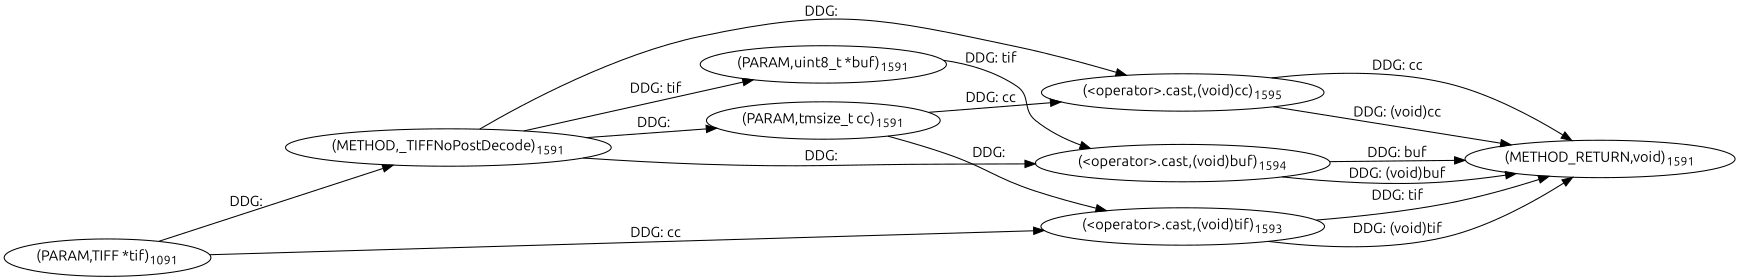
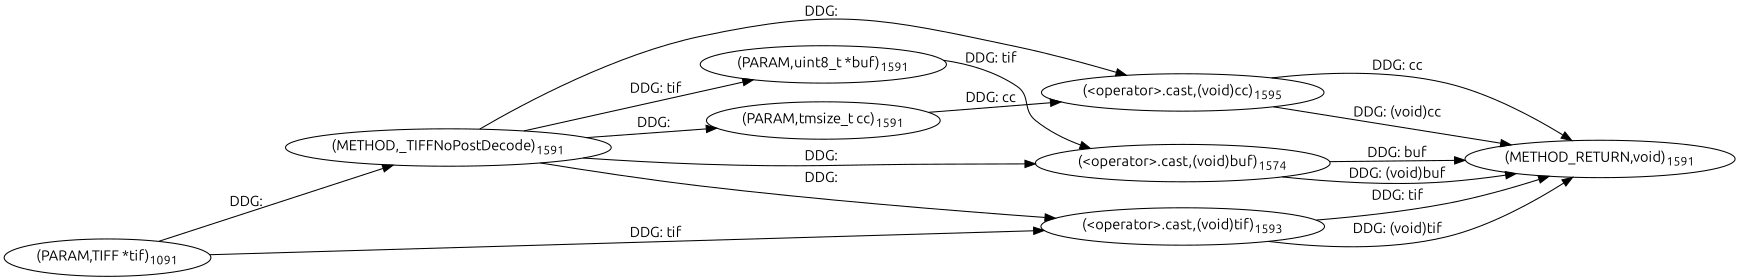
(1273, 162) -> (1273, 162)
(992, 173) -> (792, 196)
(656, 233) -> (656, 233)
